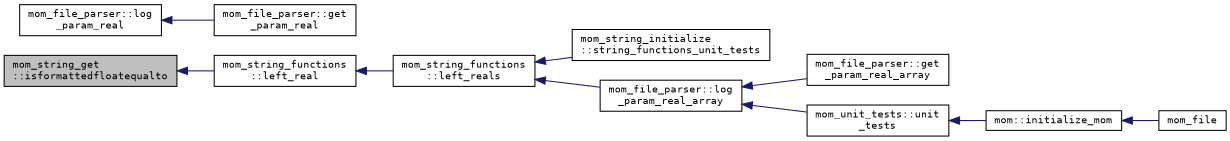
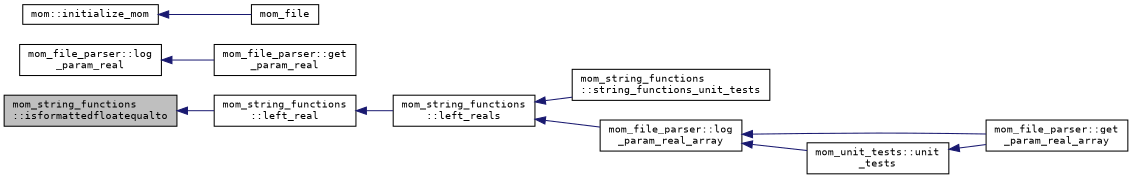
(671, 45) -> (671, 85)
(91, 71) -> (91, 111)
(973, 121) -> (973, 146)
